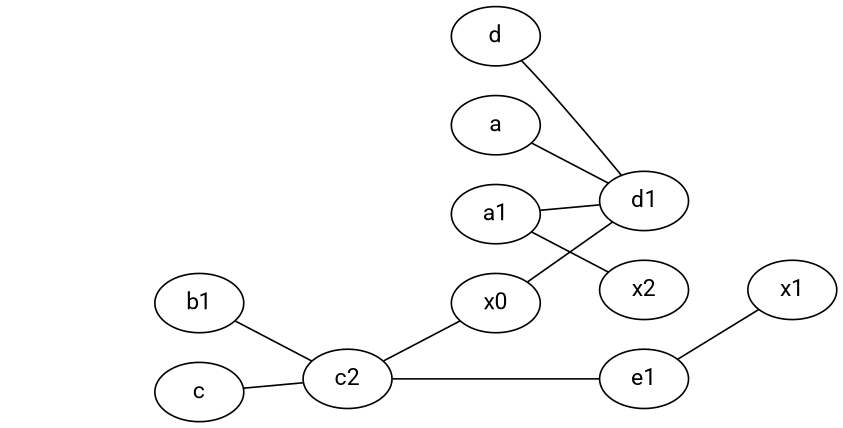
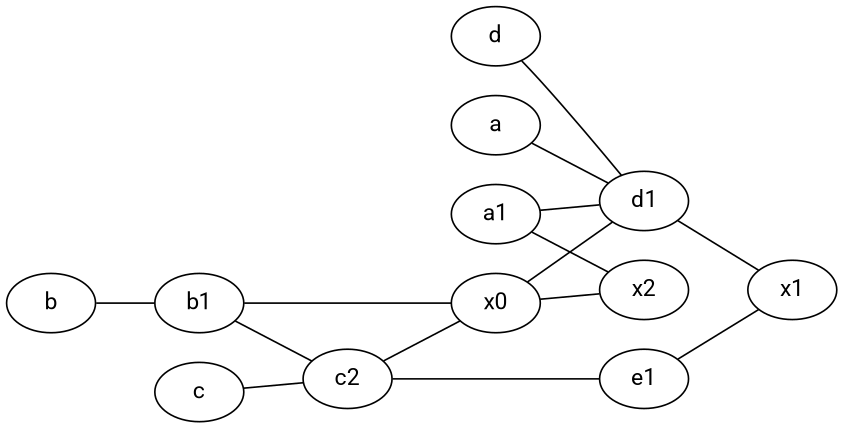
none -> (718, 245)
none -> (570, 297)
none -> (51, 303)
none -> (348, 303)
